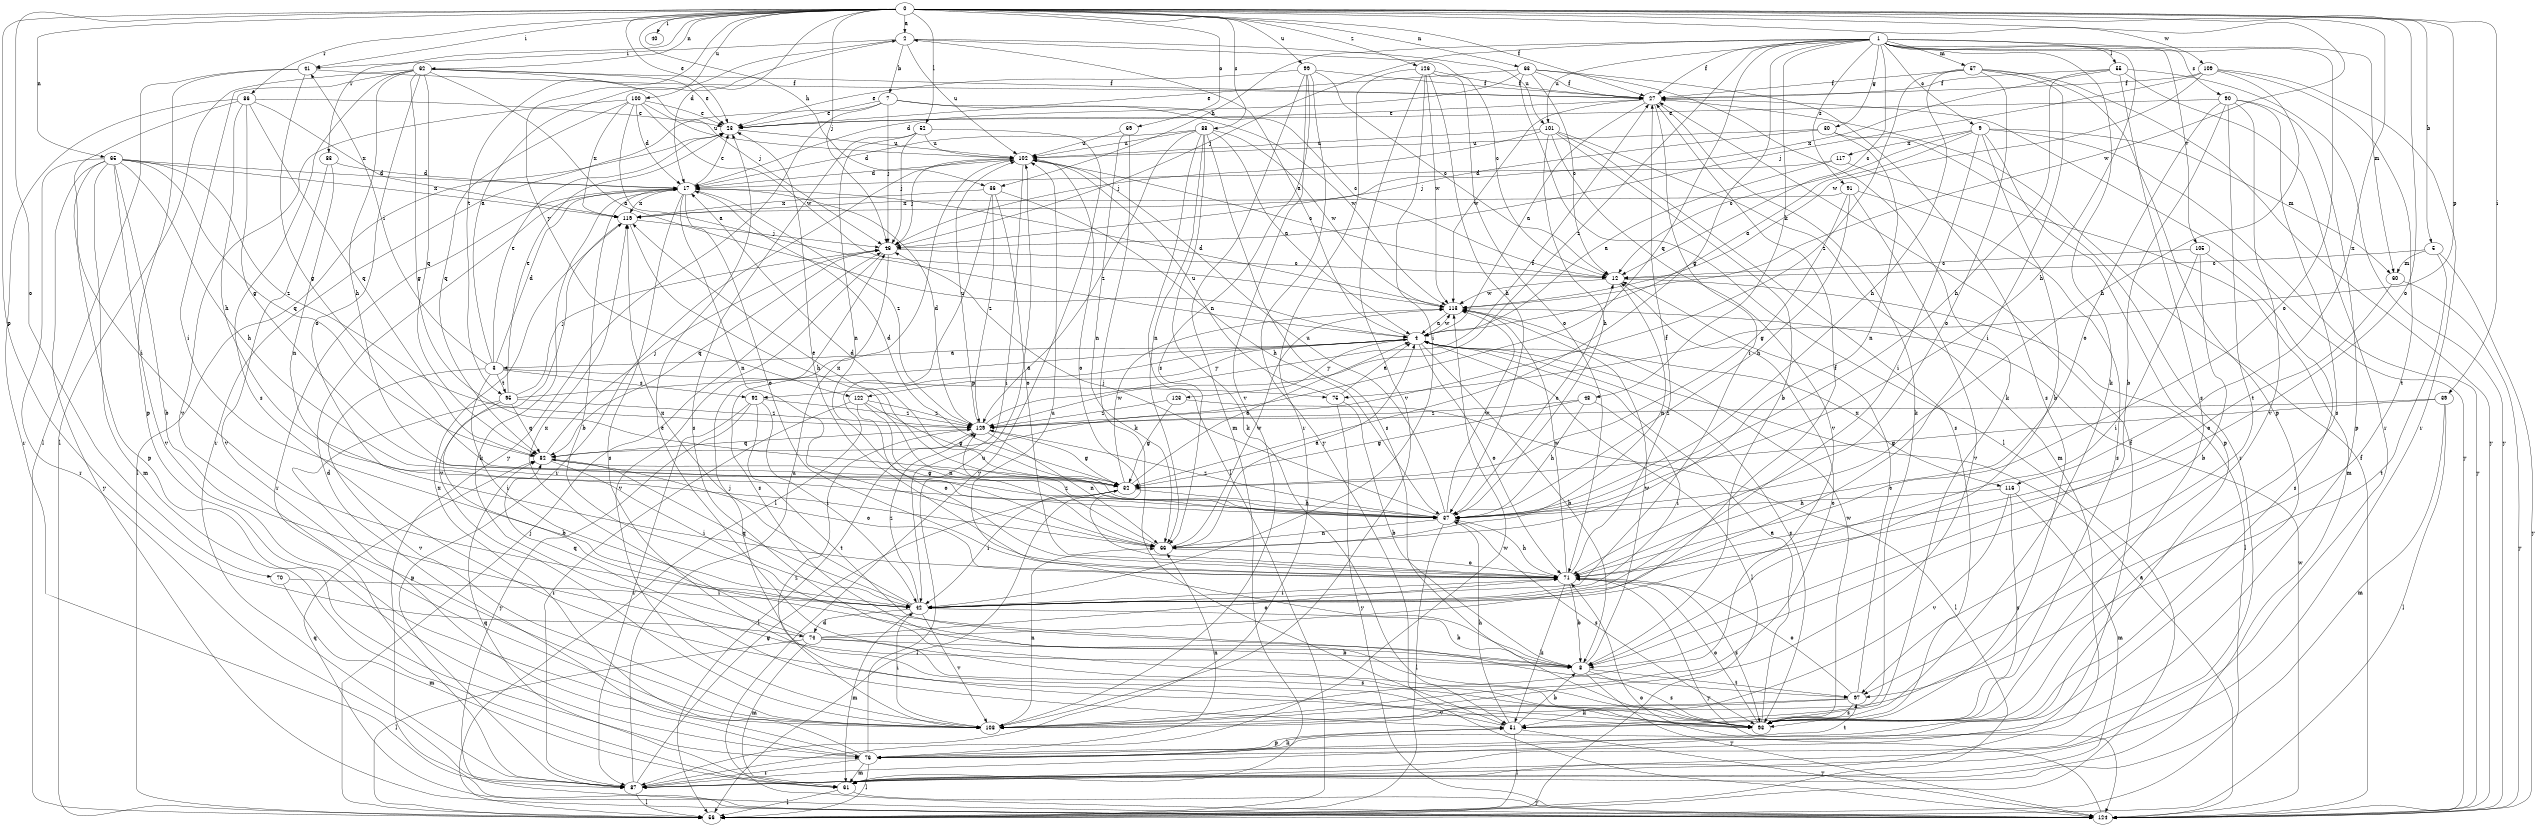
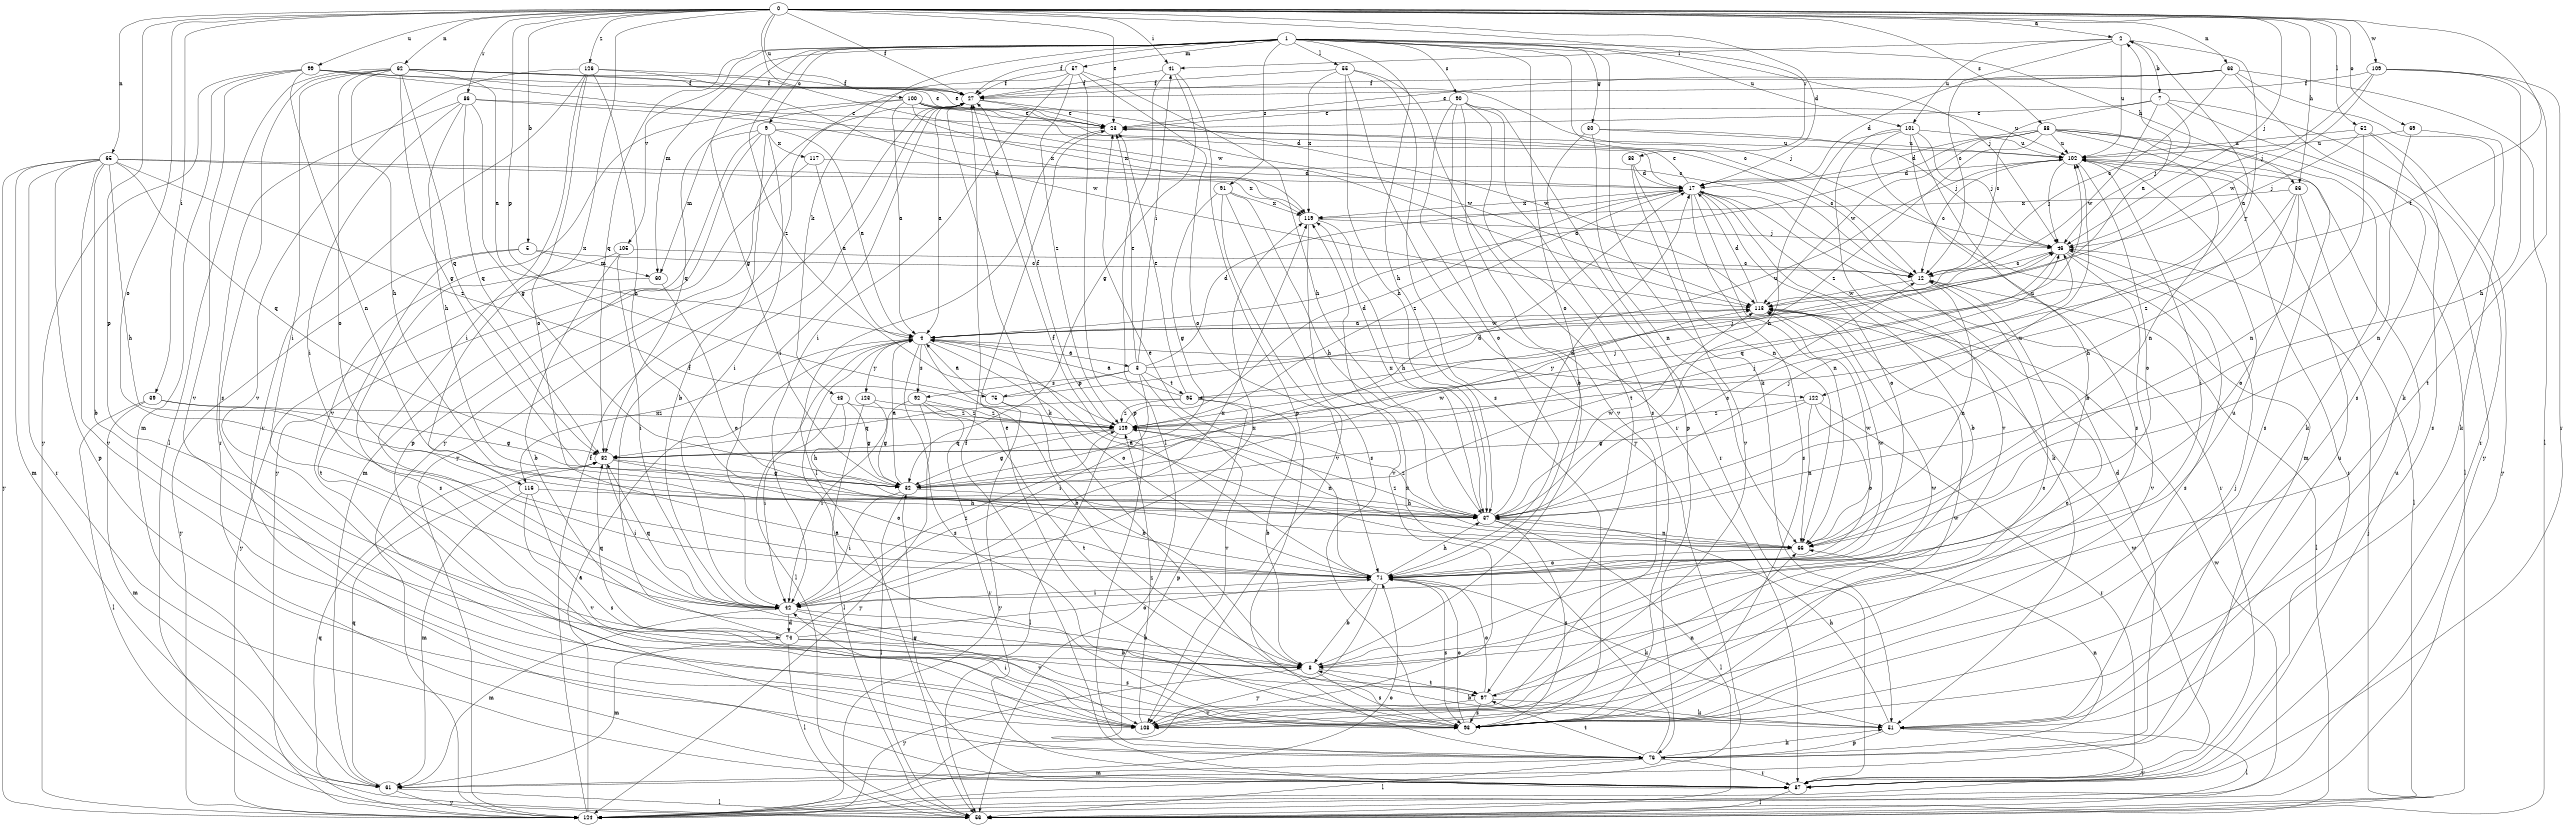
(654, 39) -> none
none -> (1501, 431)
(280, 578) -> none
